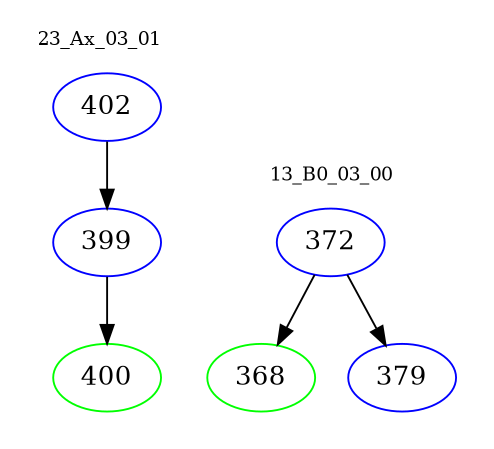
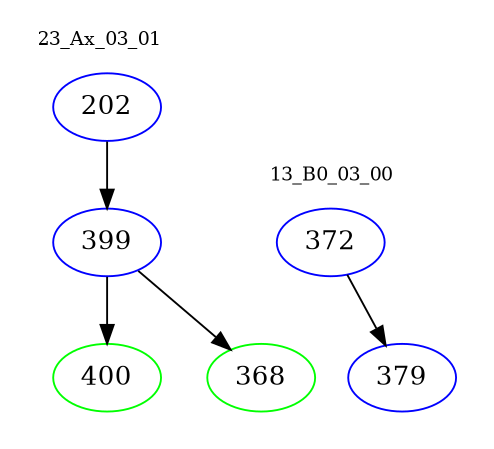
(107, 107) -> (107, 107)
(301, 301) -> (164, 292)
